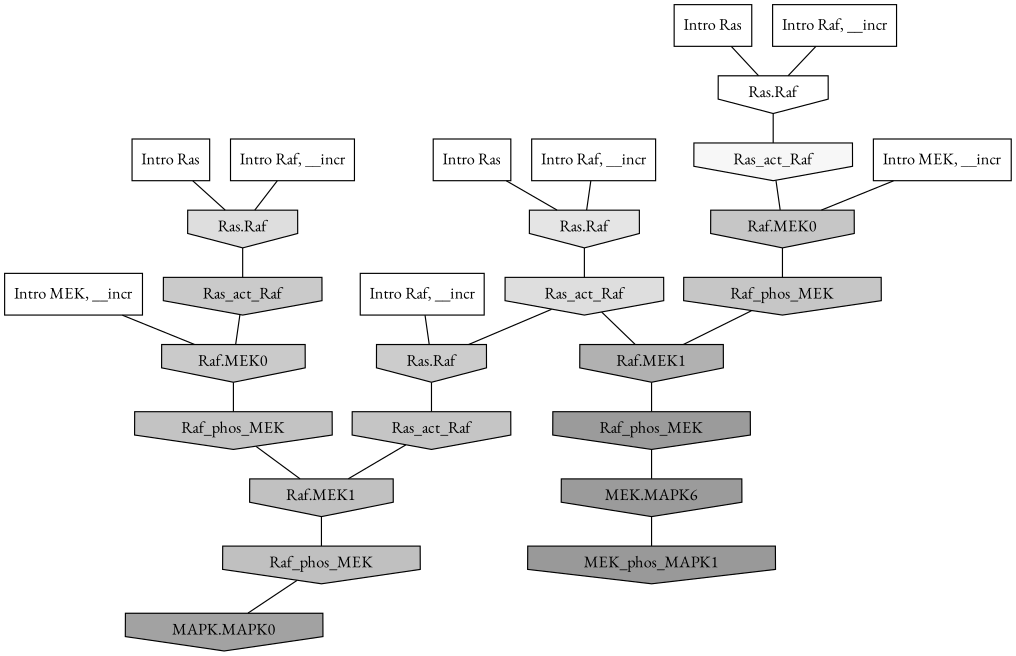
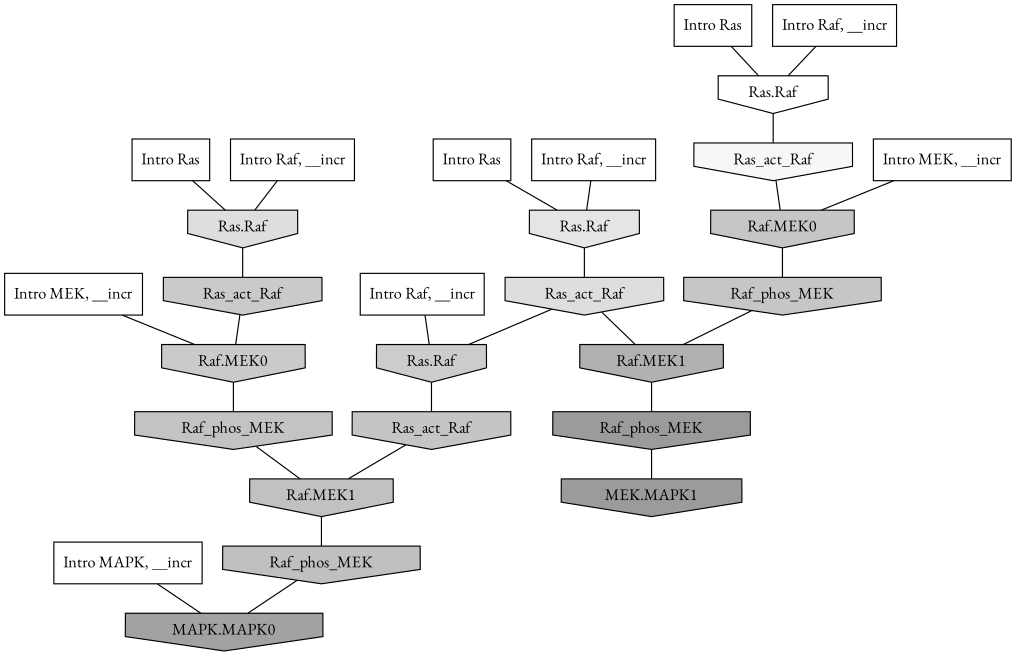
(652, 496) -> (652, 496)
none -> (128, 563)
(652, 563) -> none
